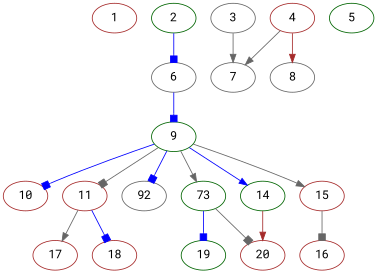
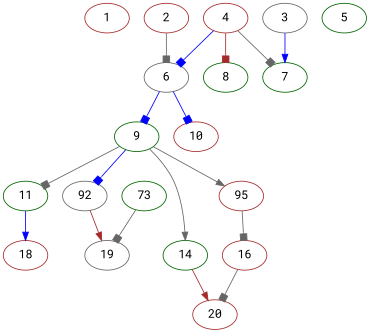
(174, 18) -> (166, 18)
(174, 44) -> (166, 44)
(233, 44) -> (285, 44)
(292, 44) -> (226, 44)
none -> (199, 45)
(266, 45) -> (252, 45)
(233, 77) -> (285, 77)
(292, 77) -> (226, 77)
(102, 163) -> (179, 103)
(187, 163) -> none
(215, 164) -> (176, 187)
(85, 196) -> (26, 196)
(322, 196) -> (241, 196)
none -> (94, 222)
(98, 222) -> (26, 222)
(203, 222) -> (128, 222)
(230, 223) -> (232, 281)
(55, 255) -> none
(203, 255) -> (107, 255)
